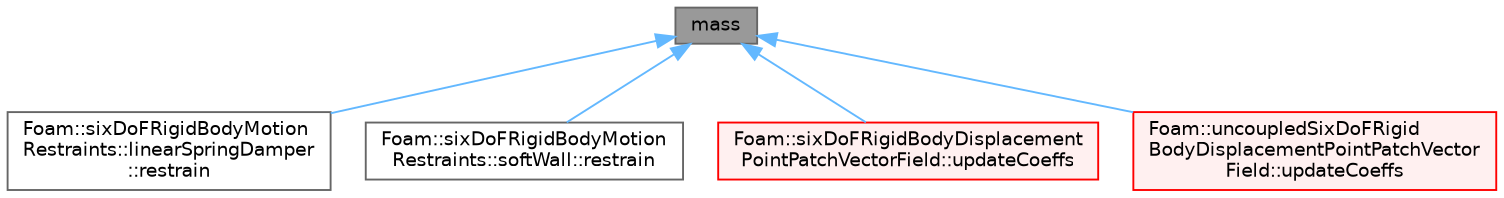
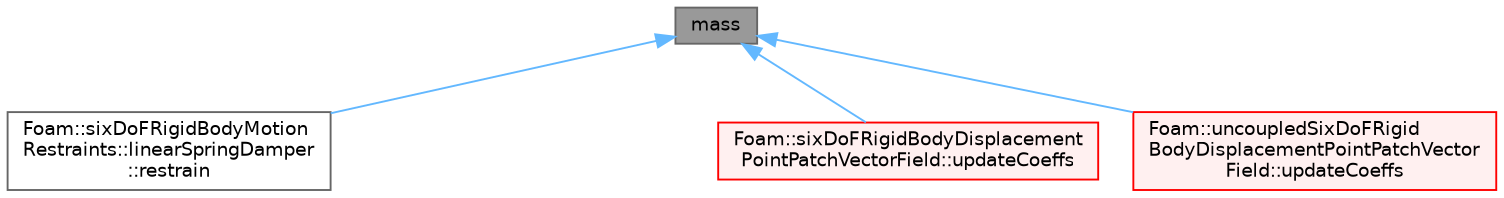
(524, 151) -> none
